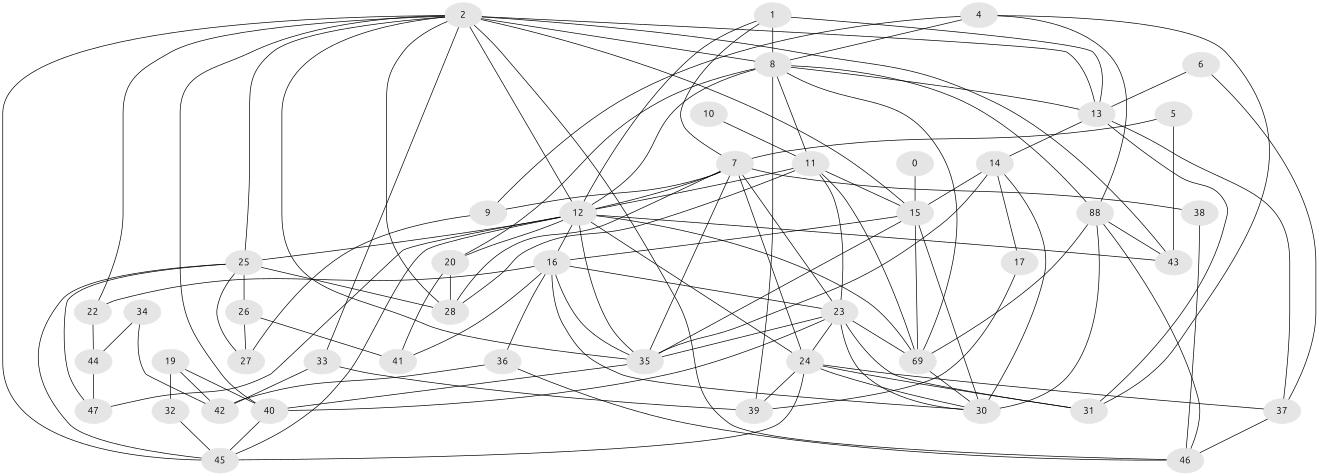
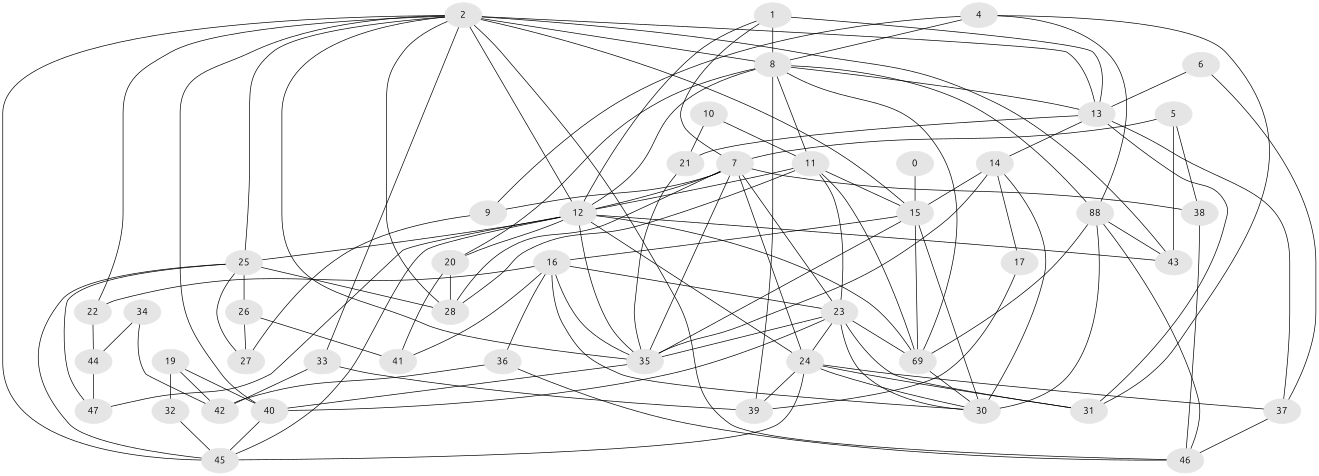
none -> (685, 164)
none -> (1187, 165)
(563, 242) -> none
